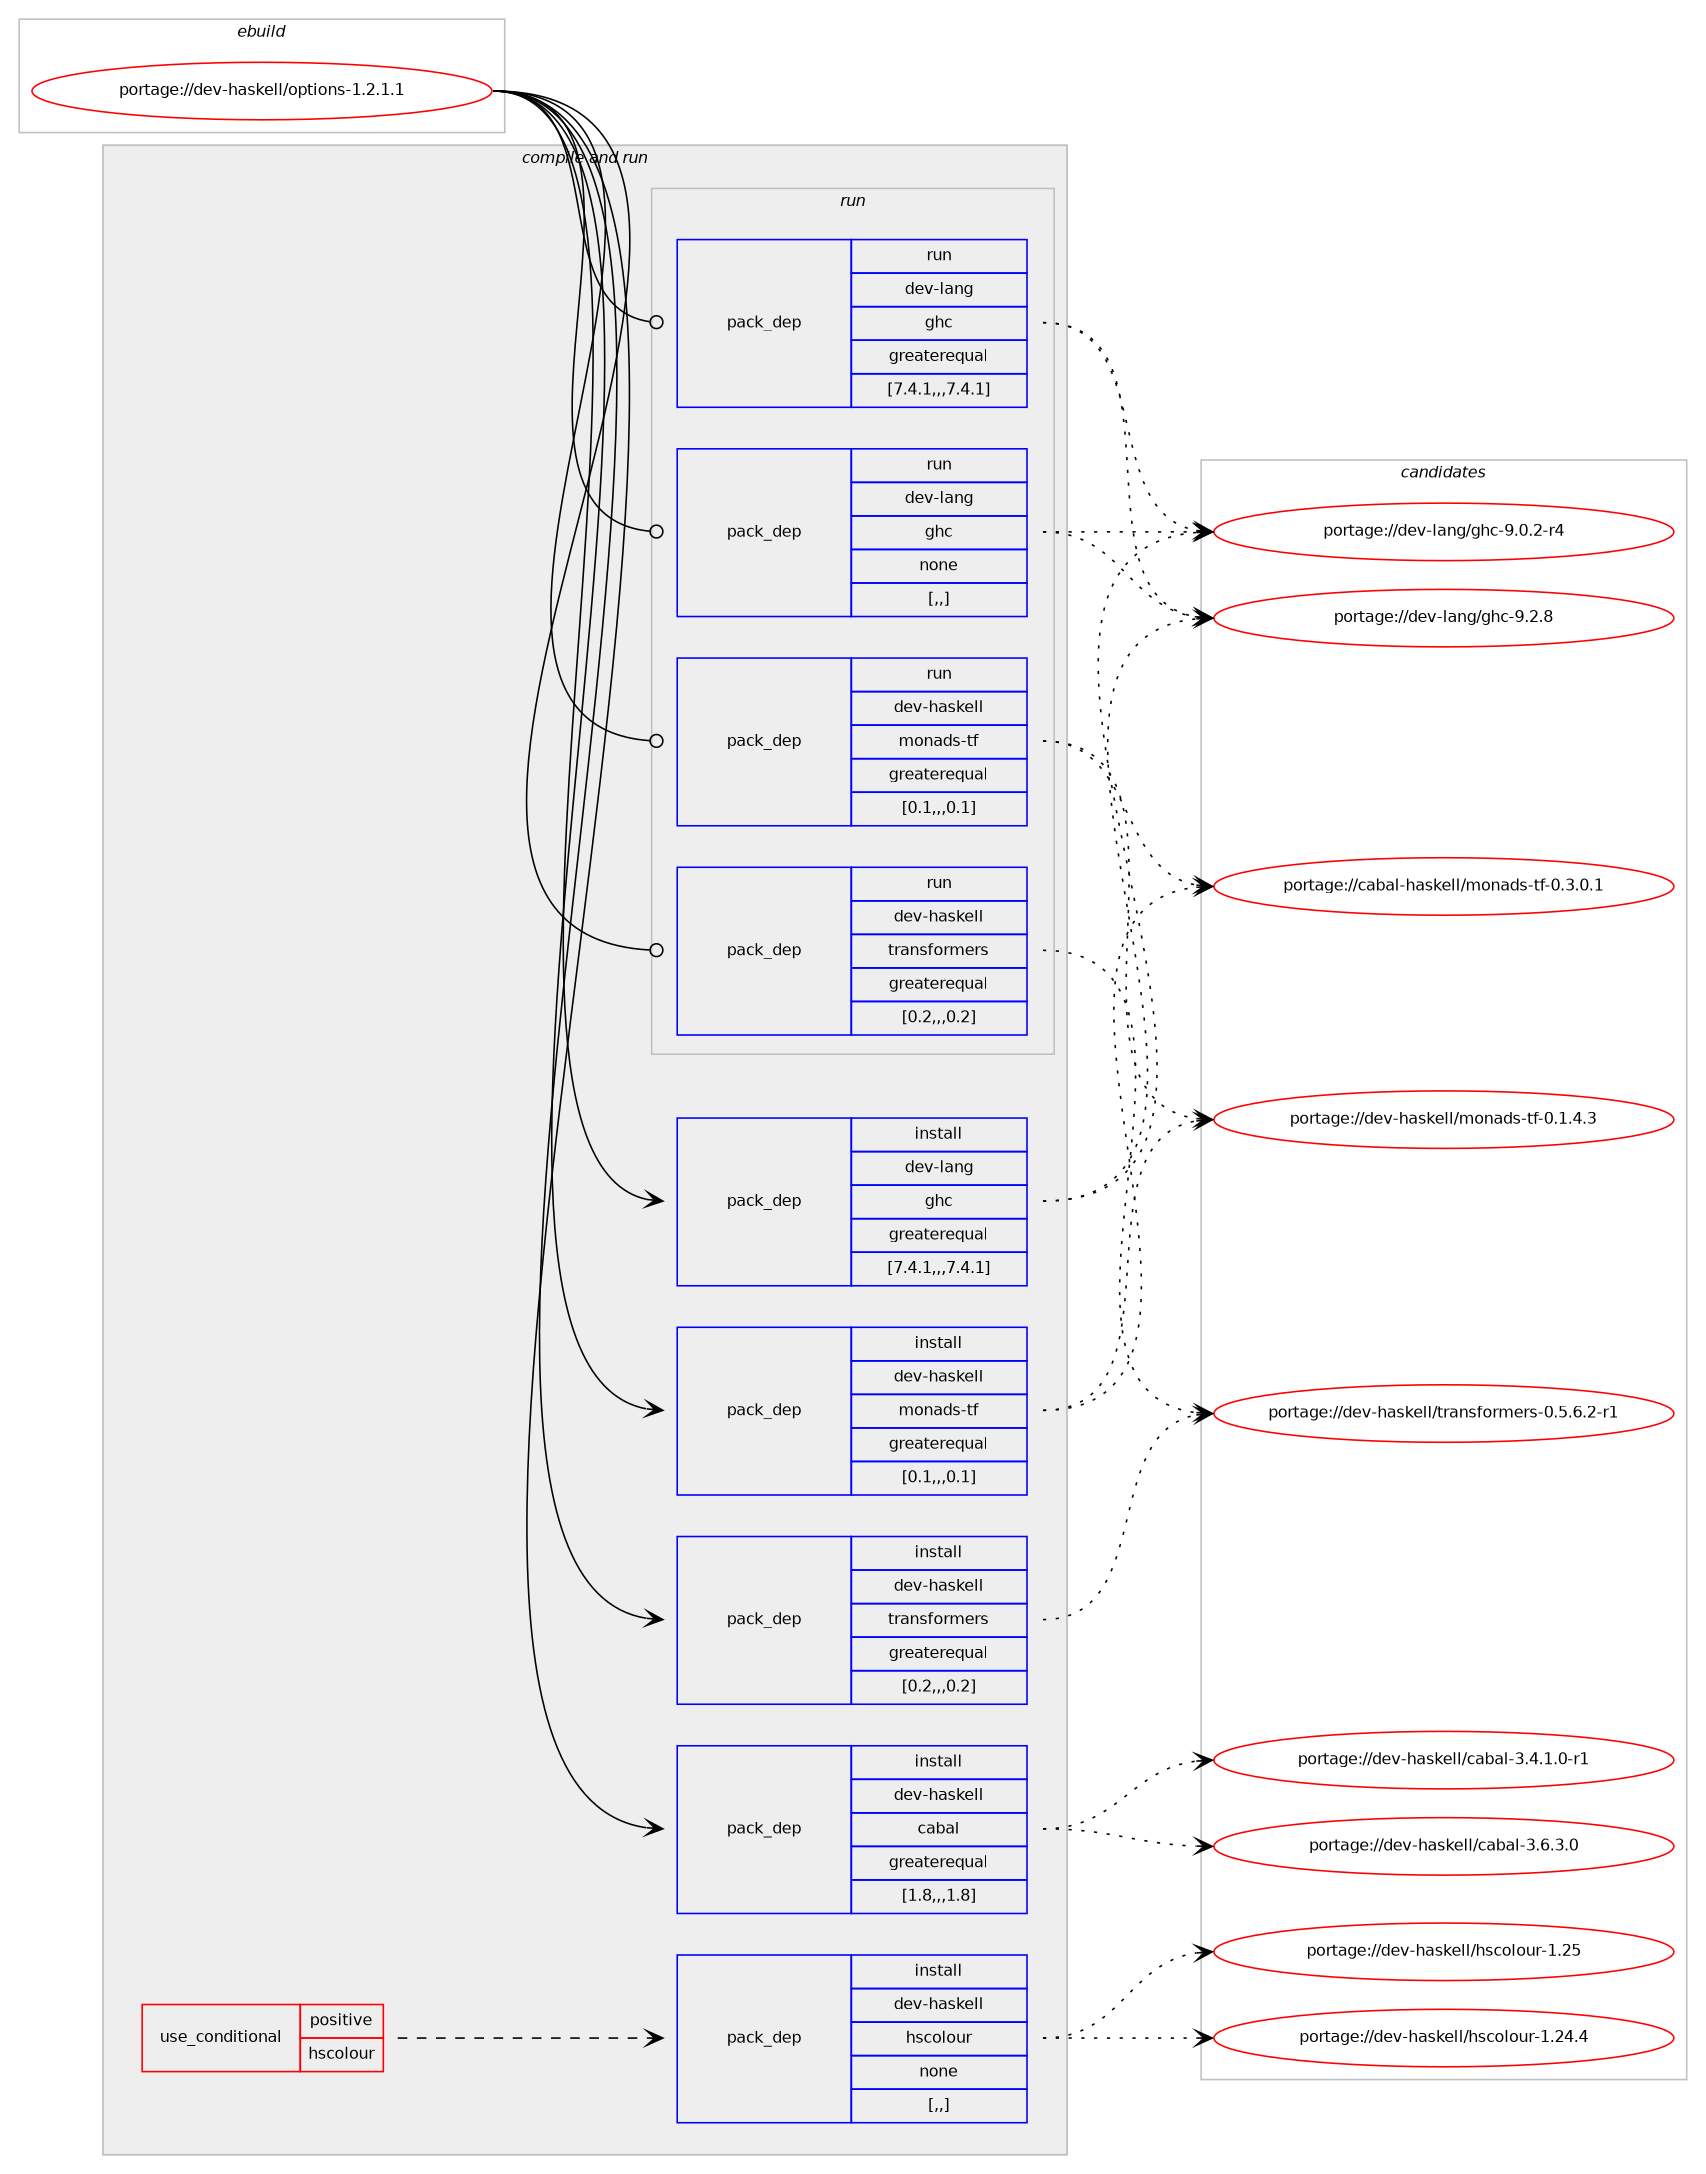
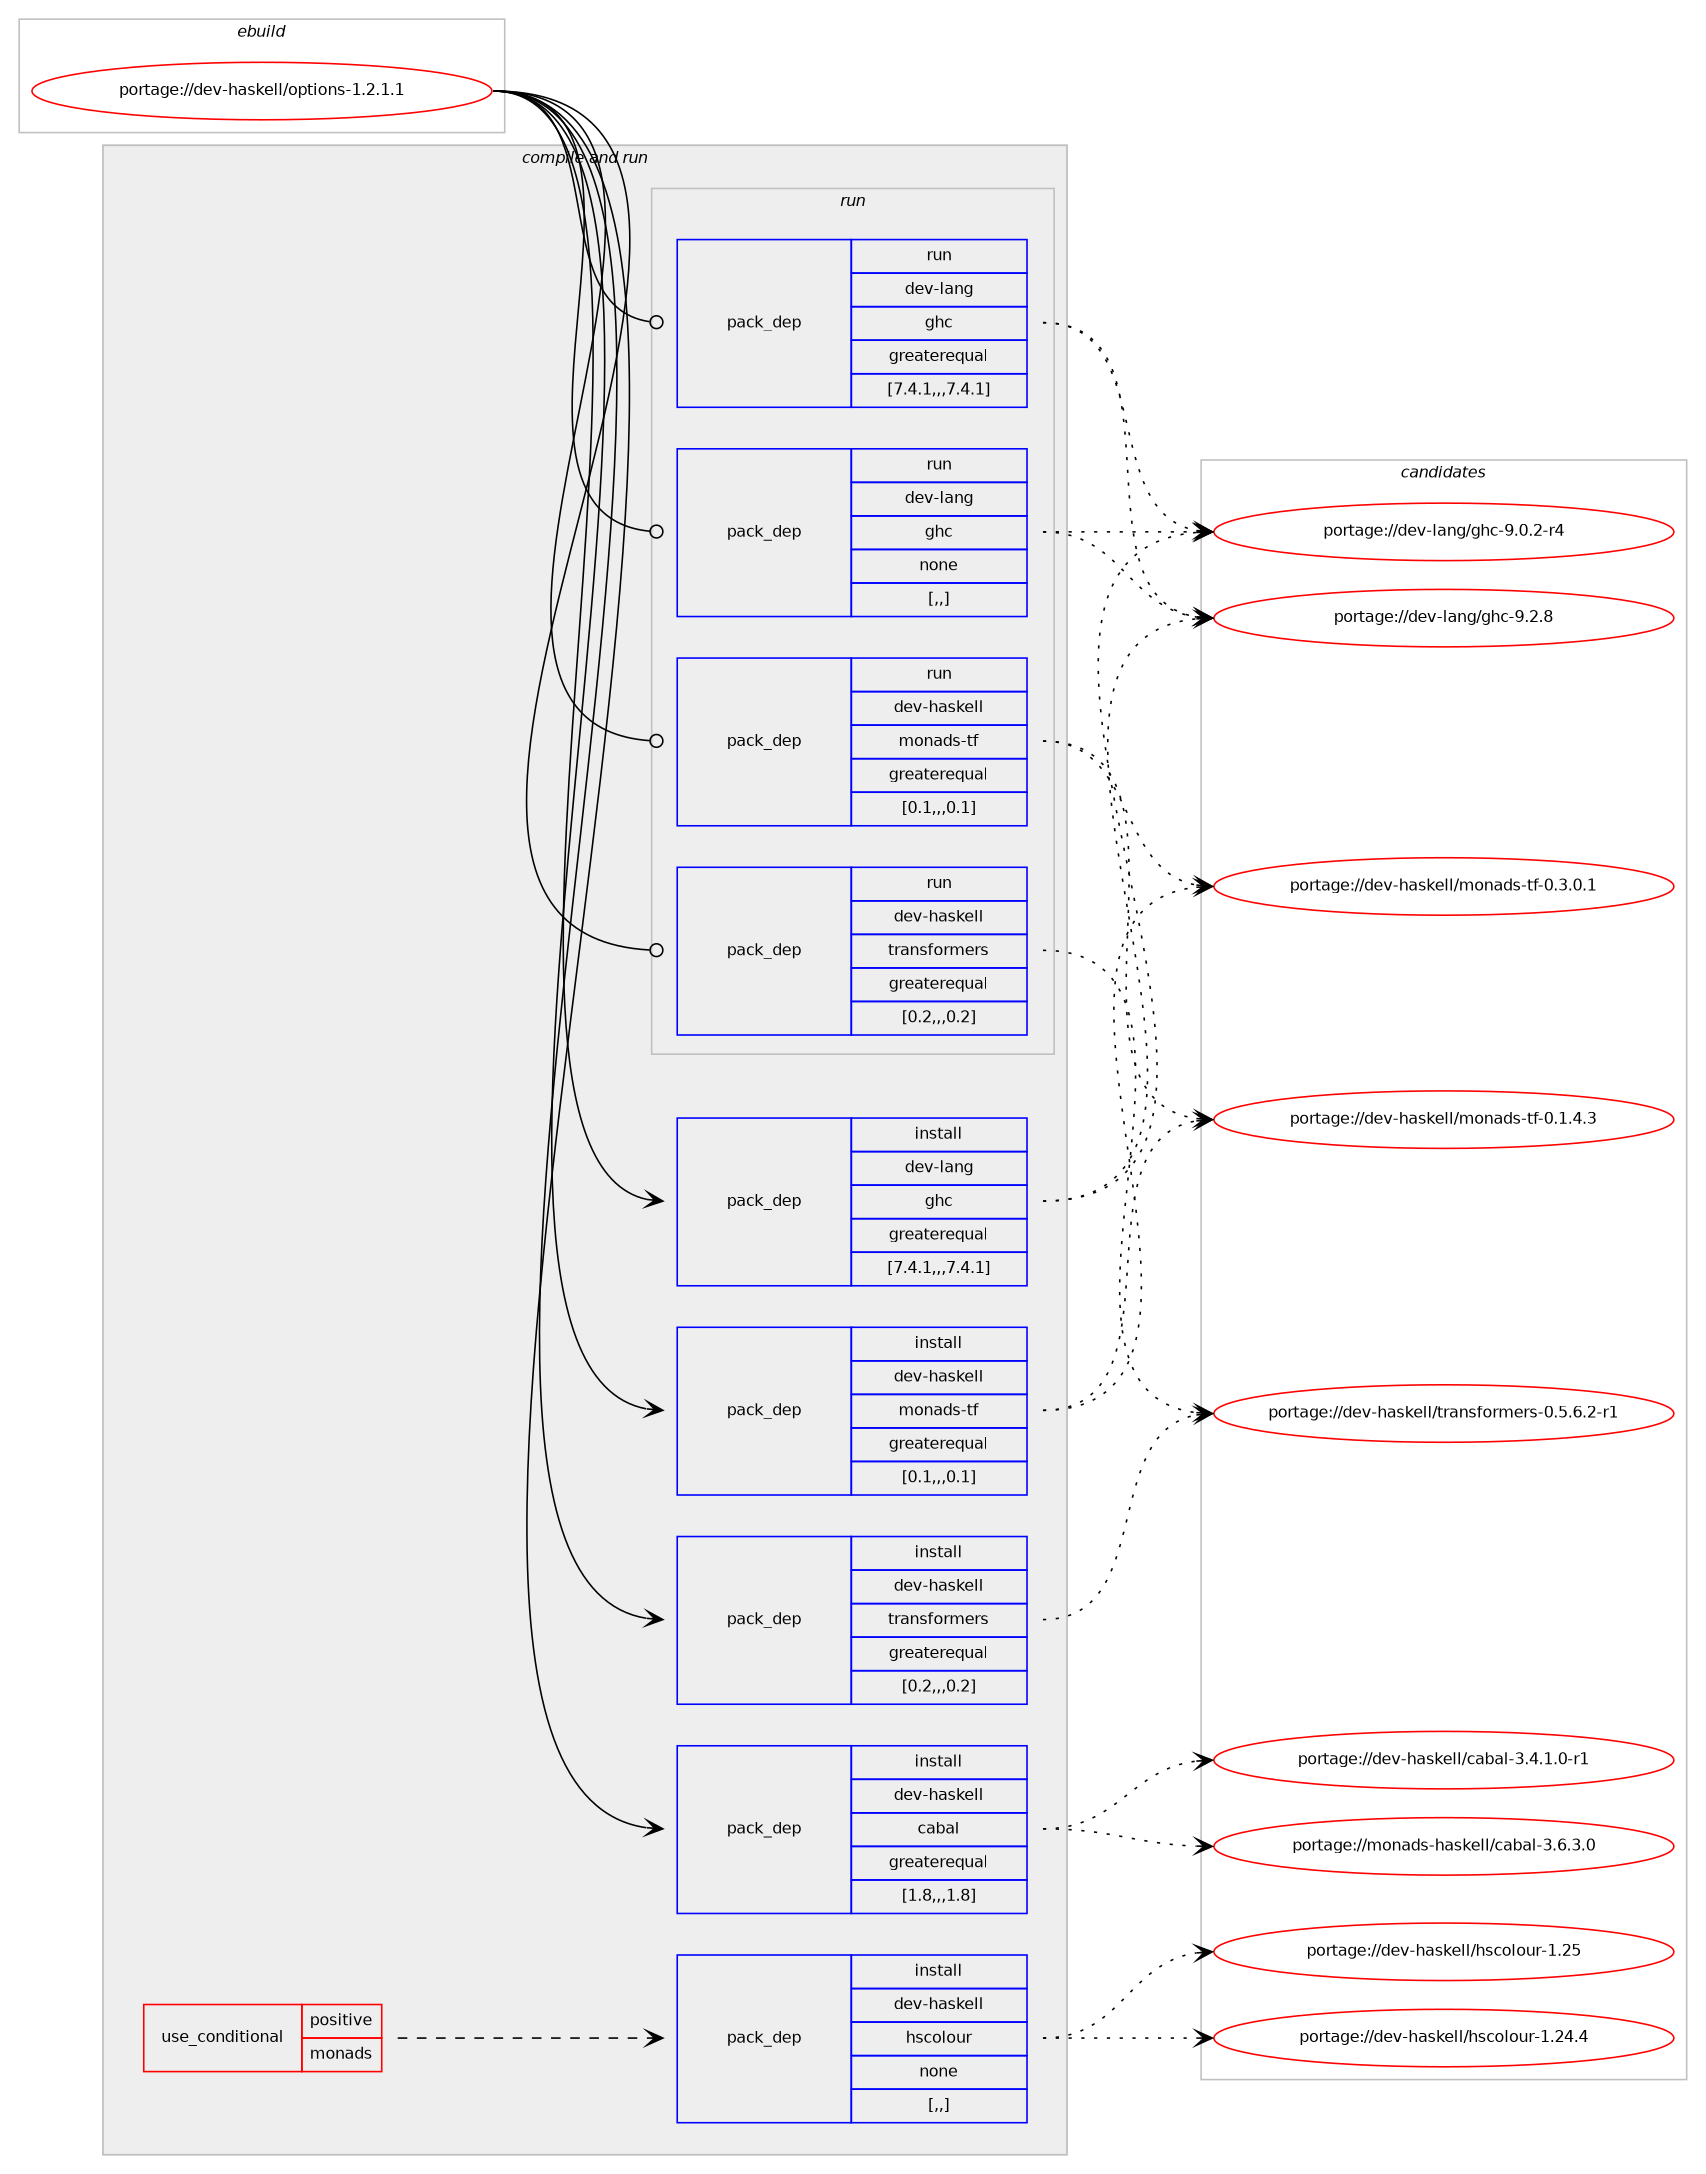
(1444, 886) -> (1444, 886)
(1444, 1846) -> (1444, 1846)
(342, 2054) -> (342, 2054)
